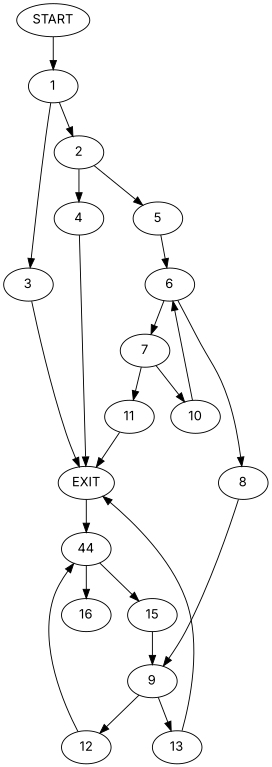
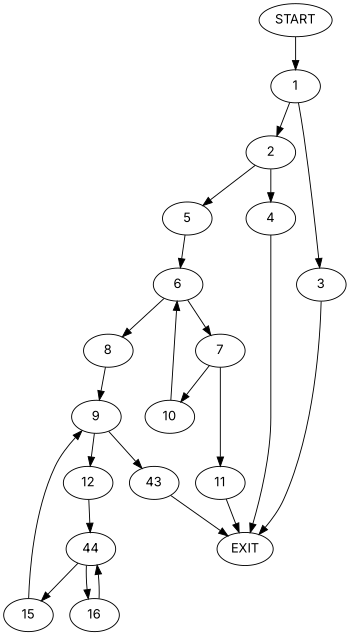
(86, 511) -> (99, 586)
(177, 747) -> (154, 483)
